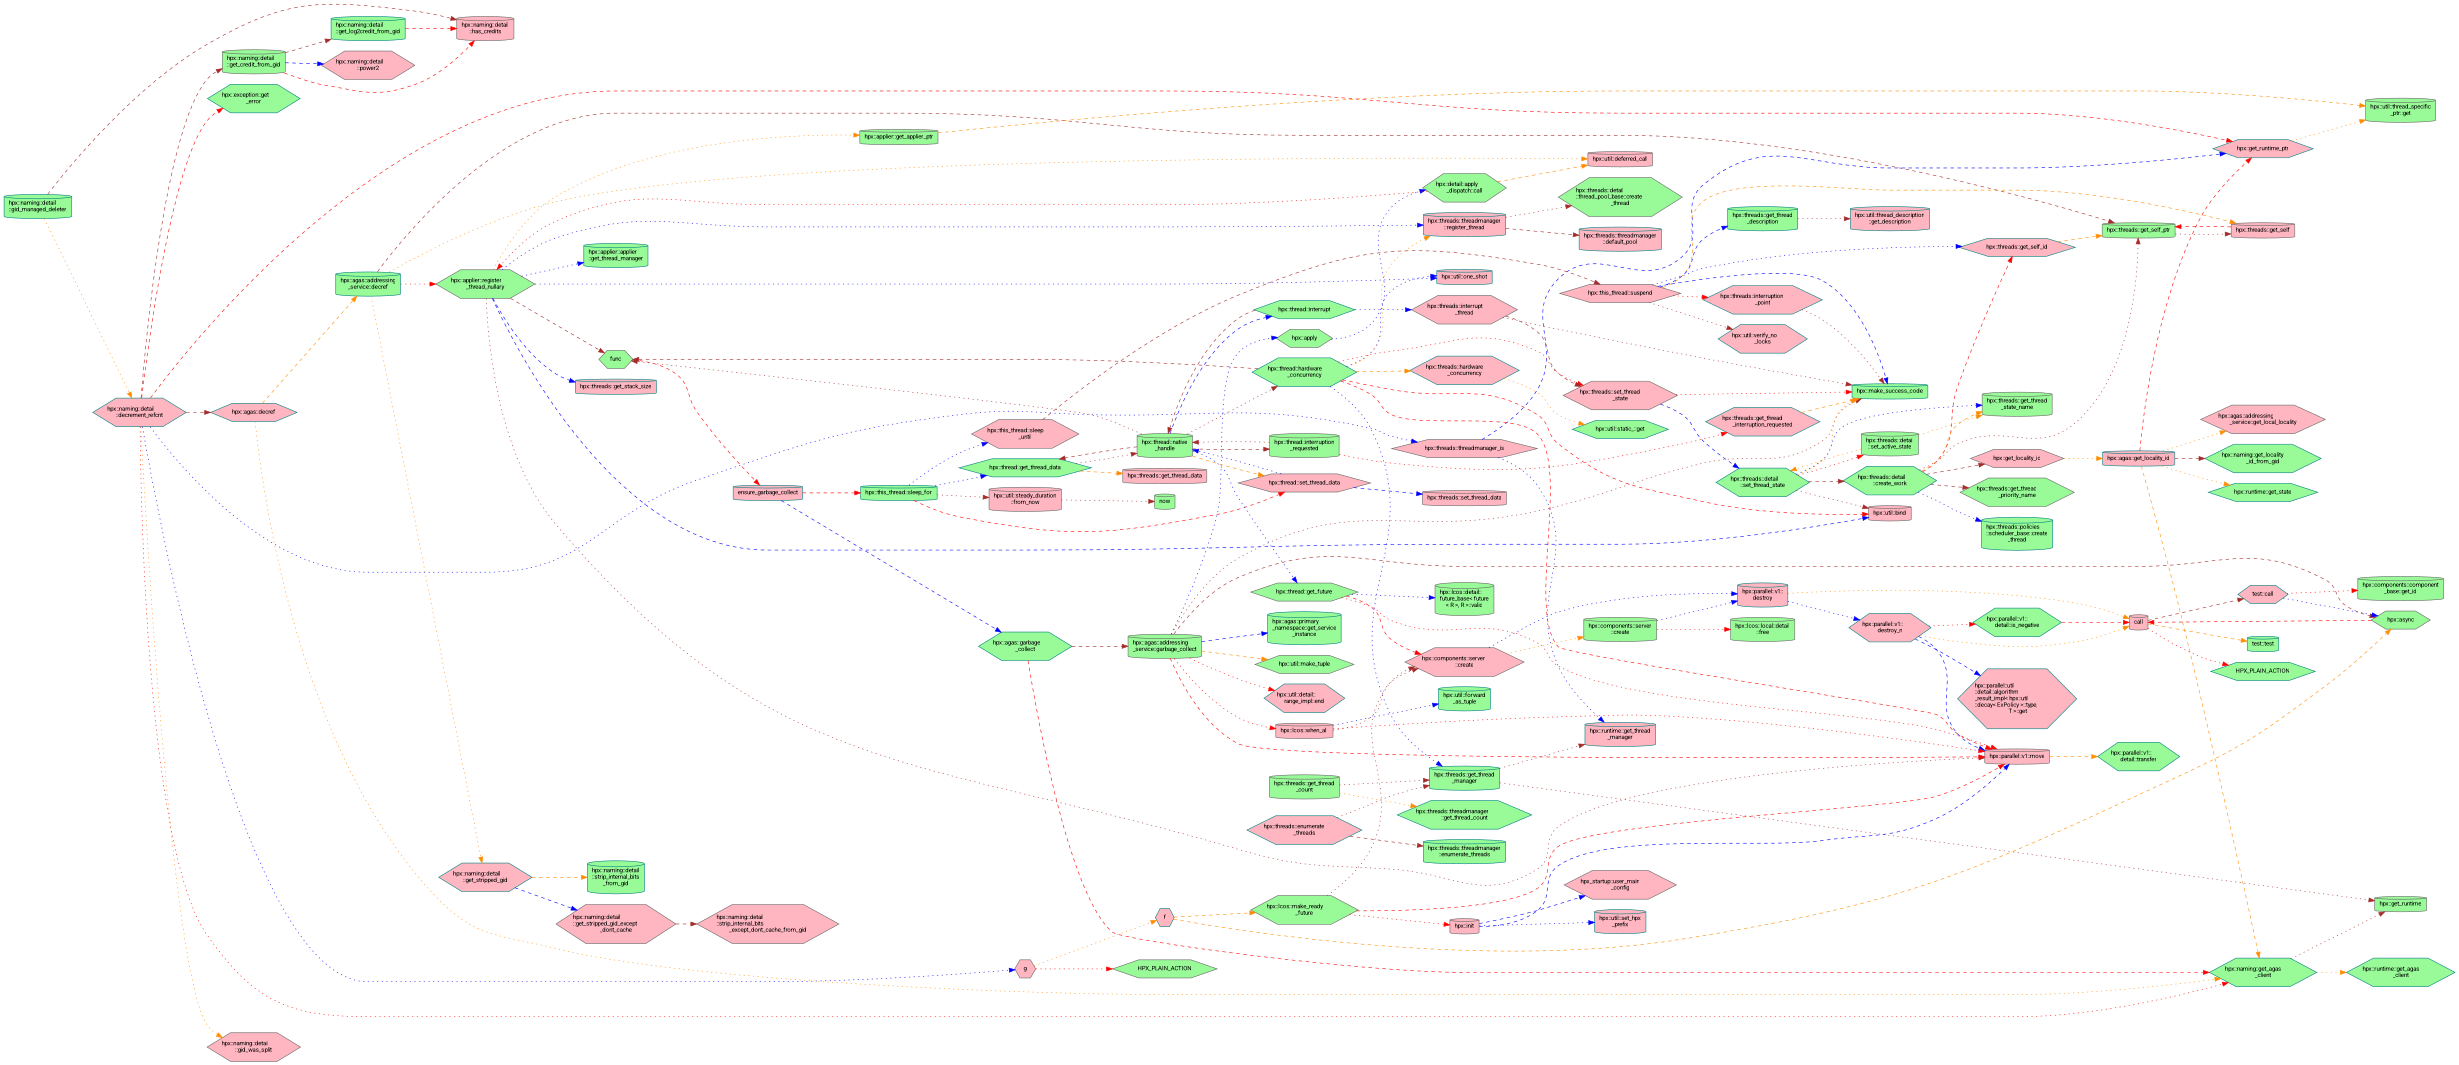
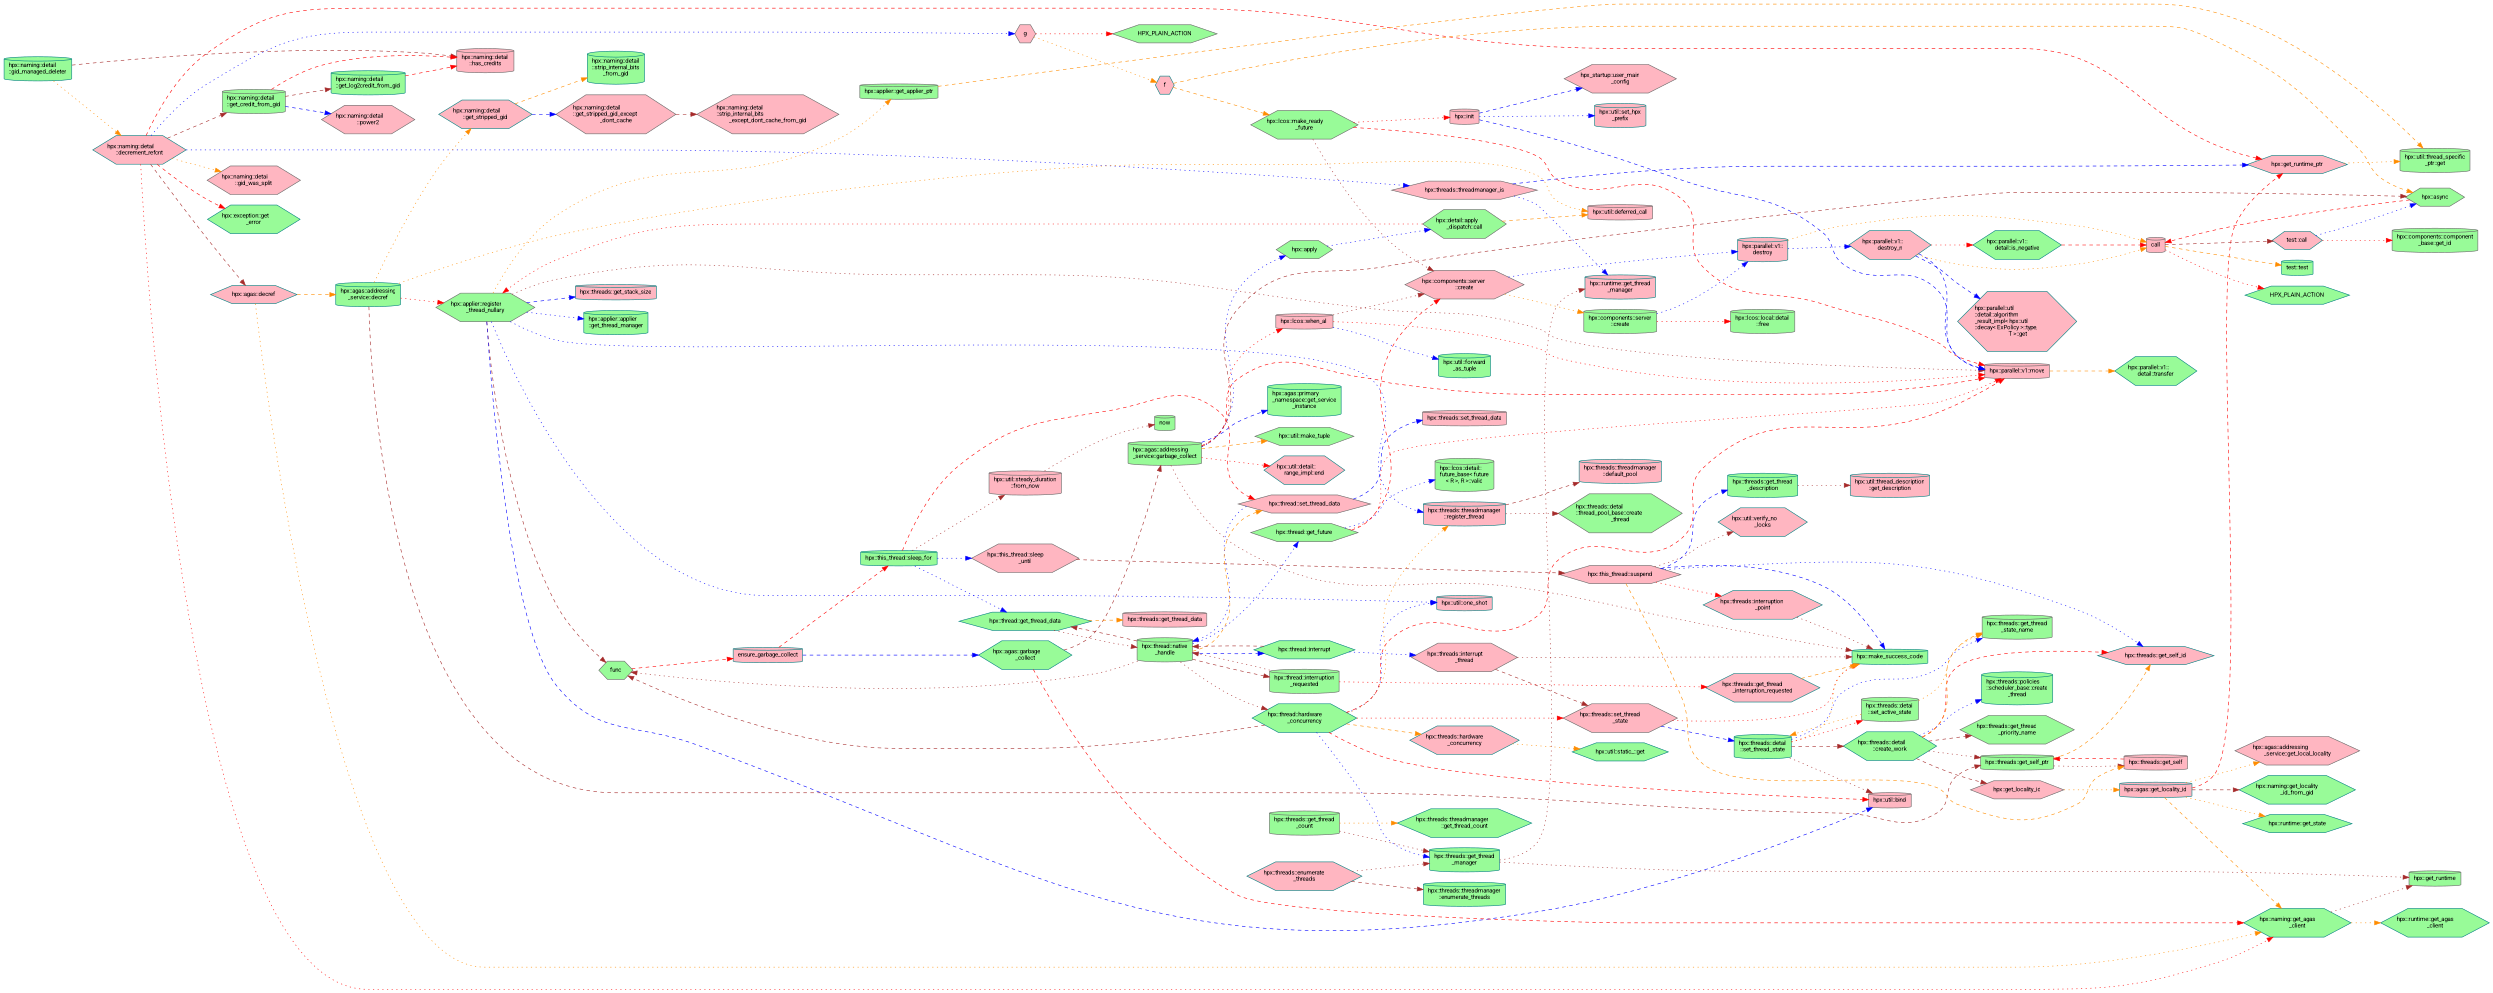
(2077, 239) -> (2108, 723)
(1763, 482) -> (1763, 747)
